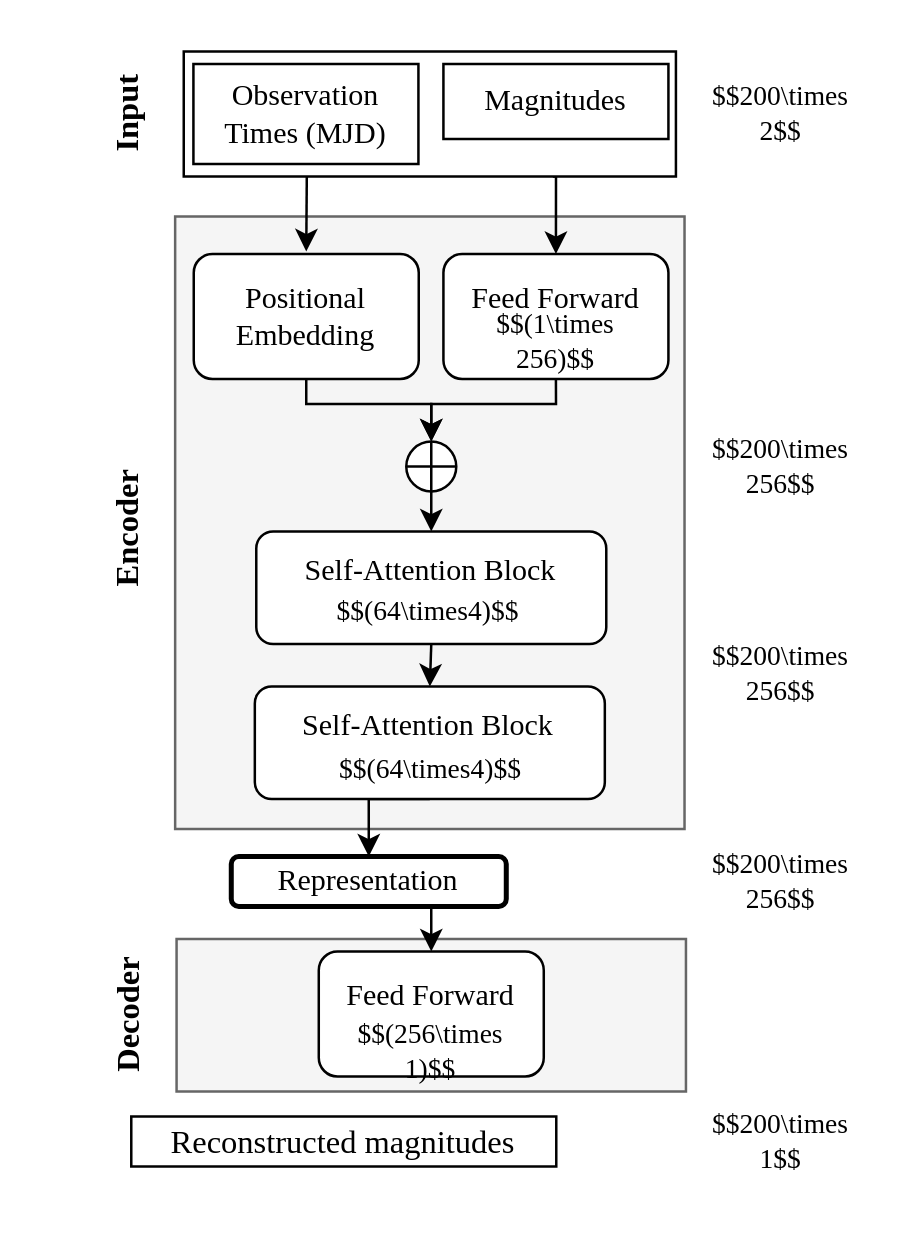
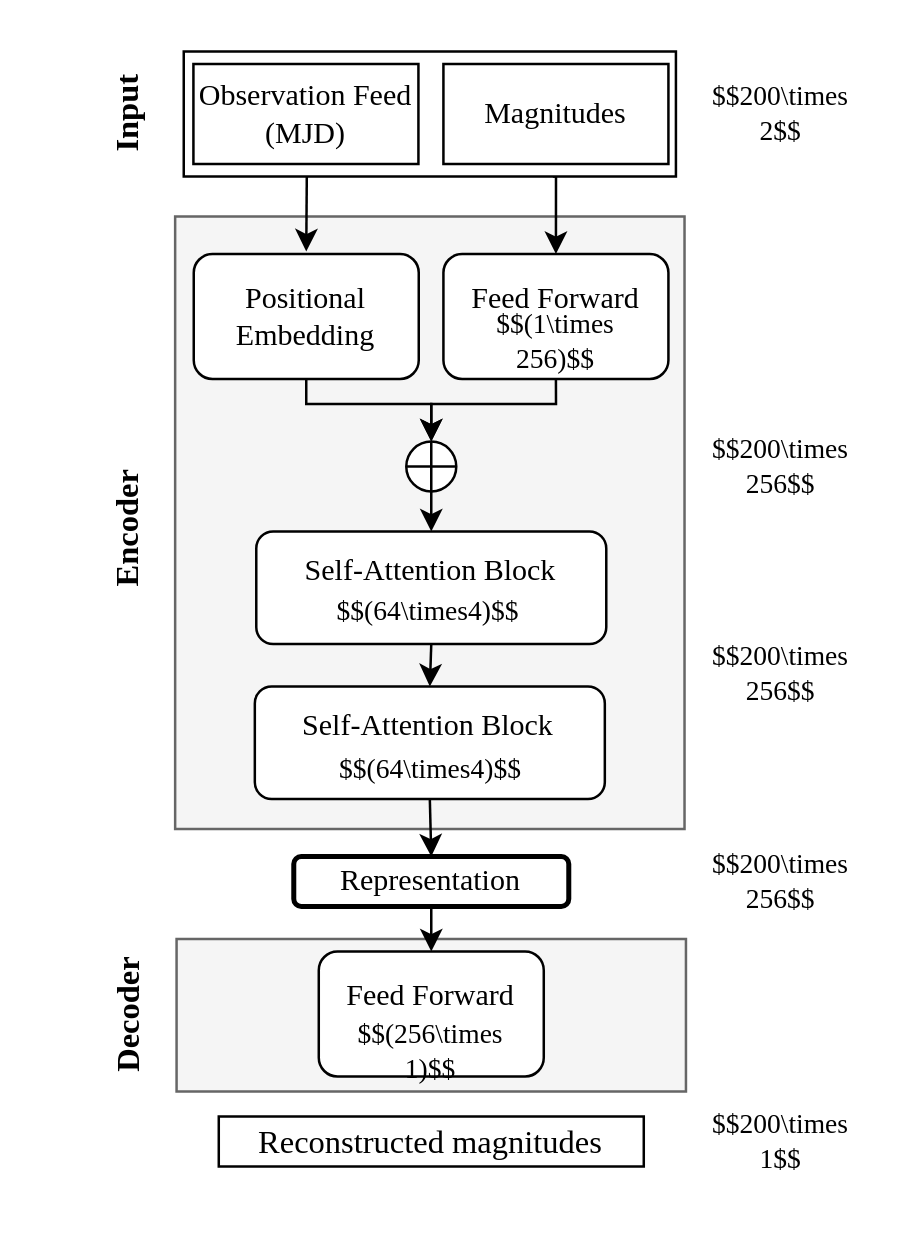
(556, 101) -> (556, 114)
(306, 114) -> (306, 114)
(369, 881) -> (431, 881)
(344, 1141) -> (431, 1141)
